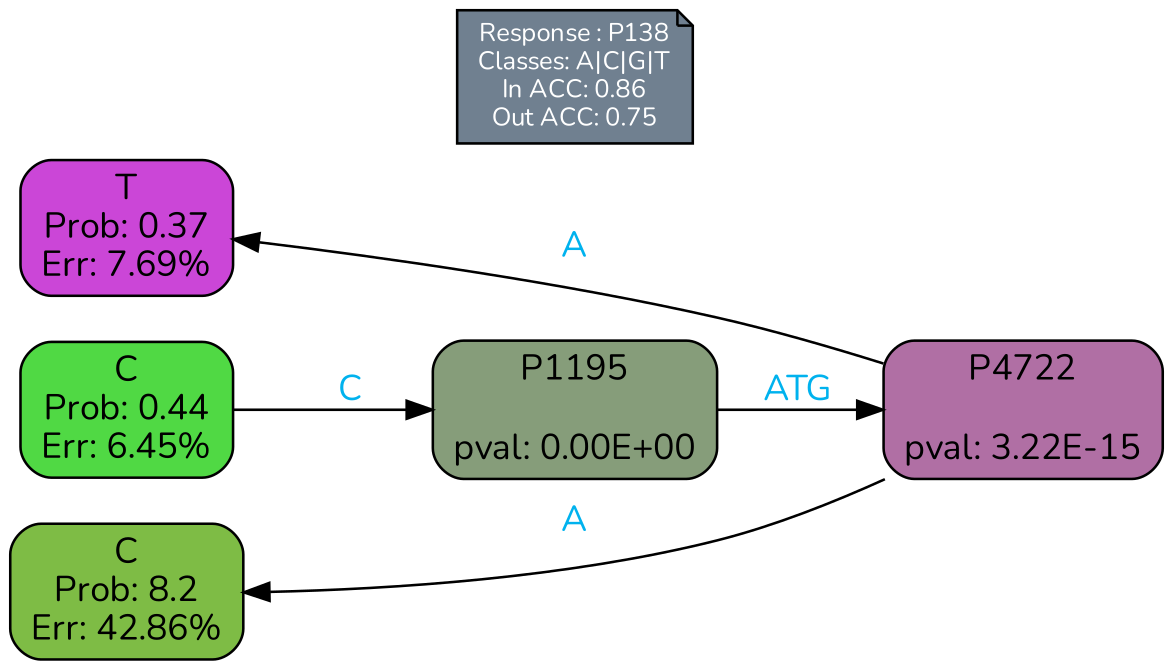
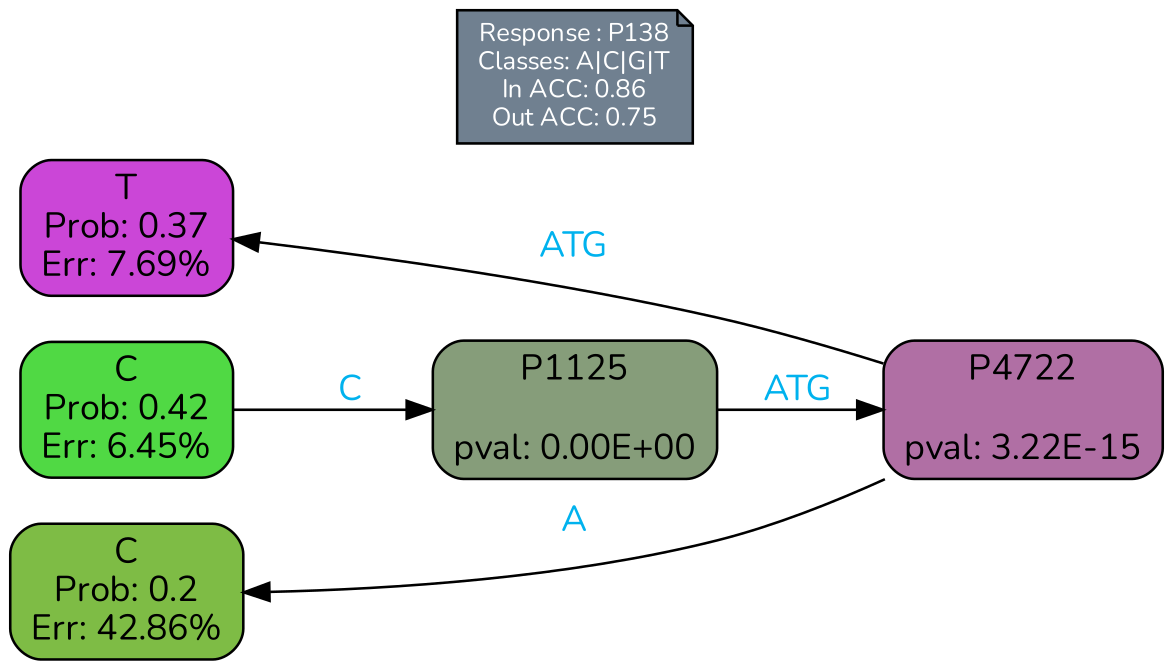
(575, 247) -> (575, 247)
(127, 410) -> (127, 410)
(575, 410) -> (575, 410)
(127, 592) -> (127, 592)
